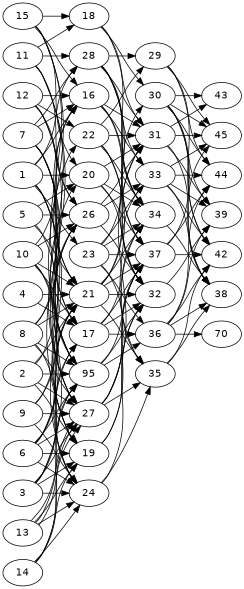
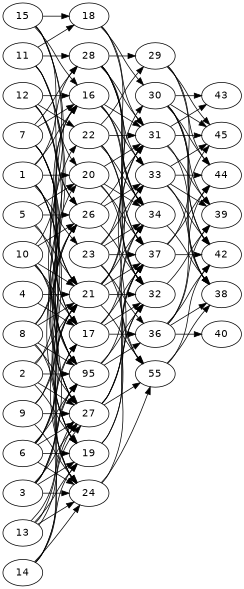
(222, 334) -> (222, 334)
(155, 374) -> (155, 374)
